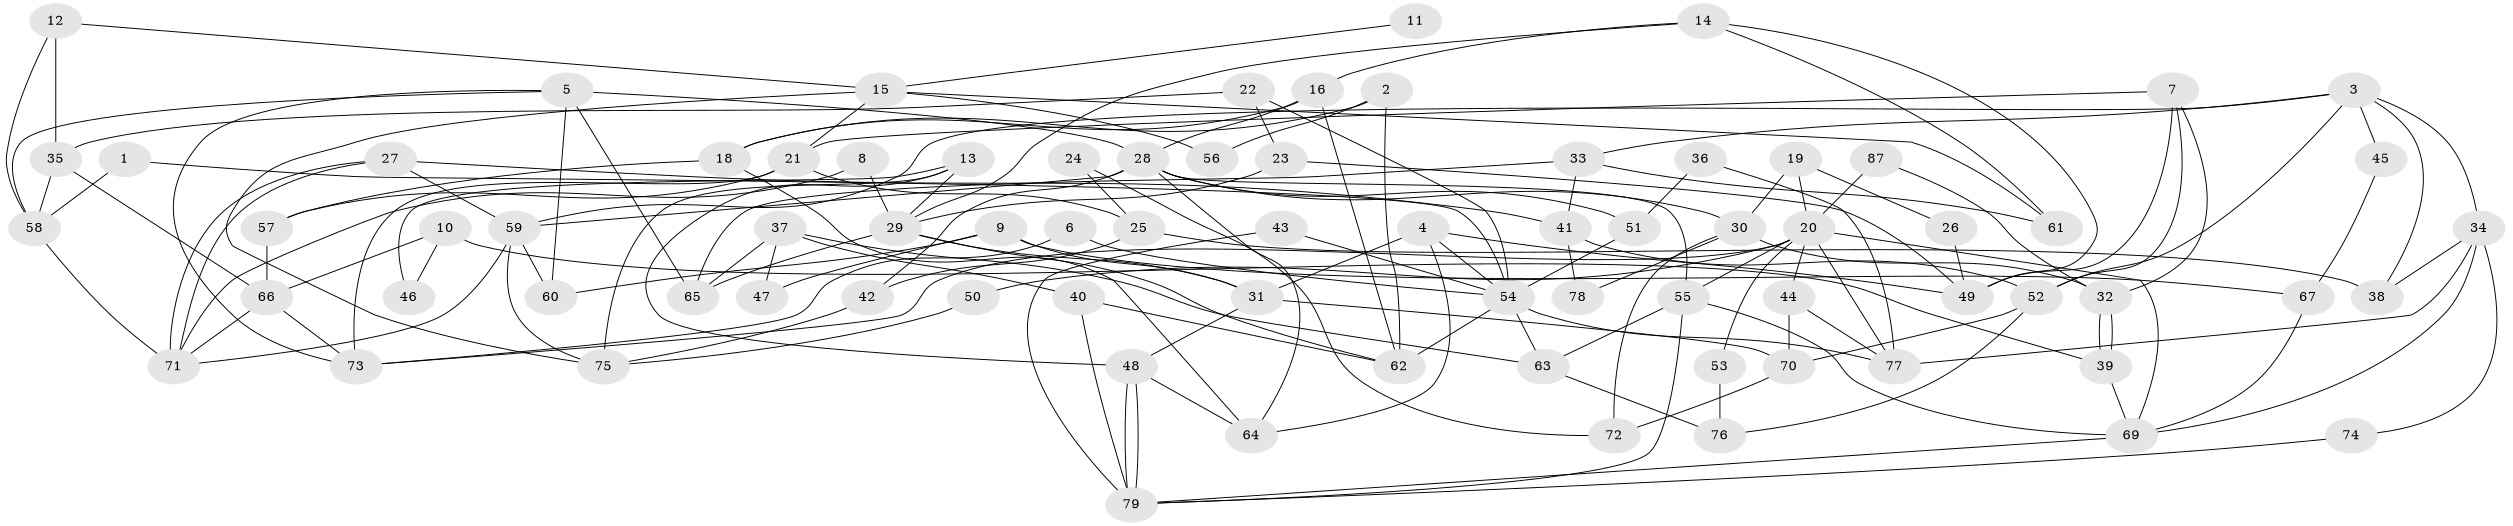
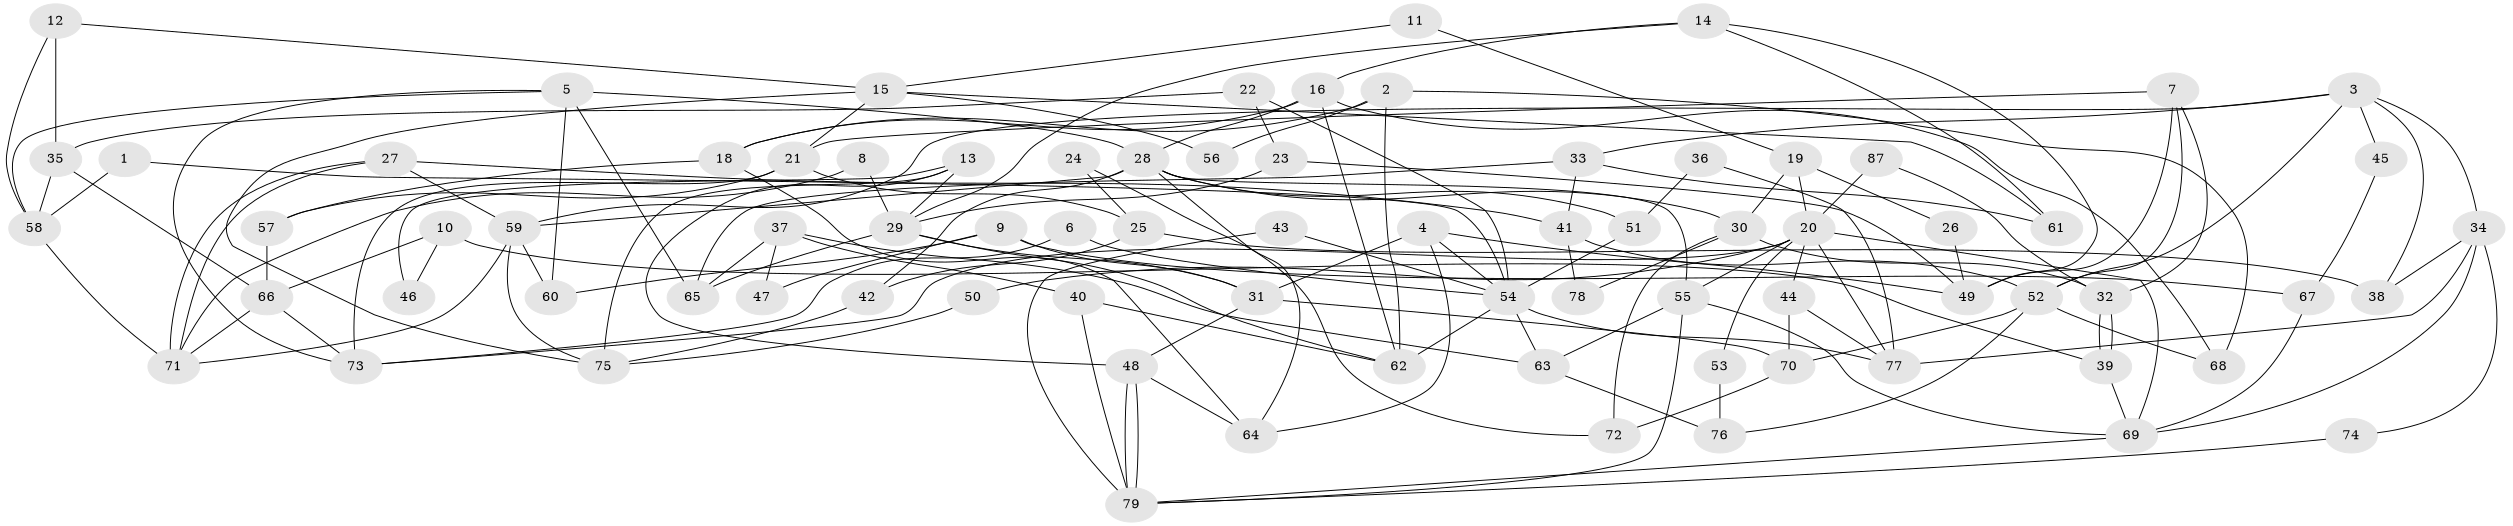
none -> (1606, 90)
none -> (2219, 367)
